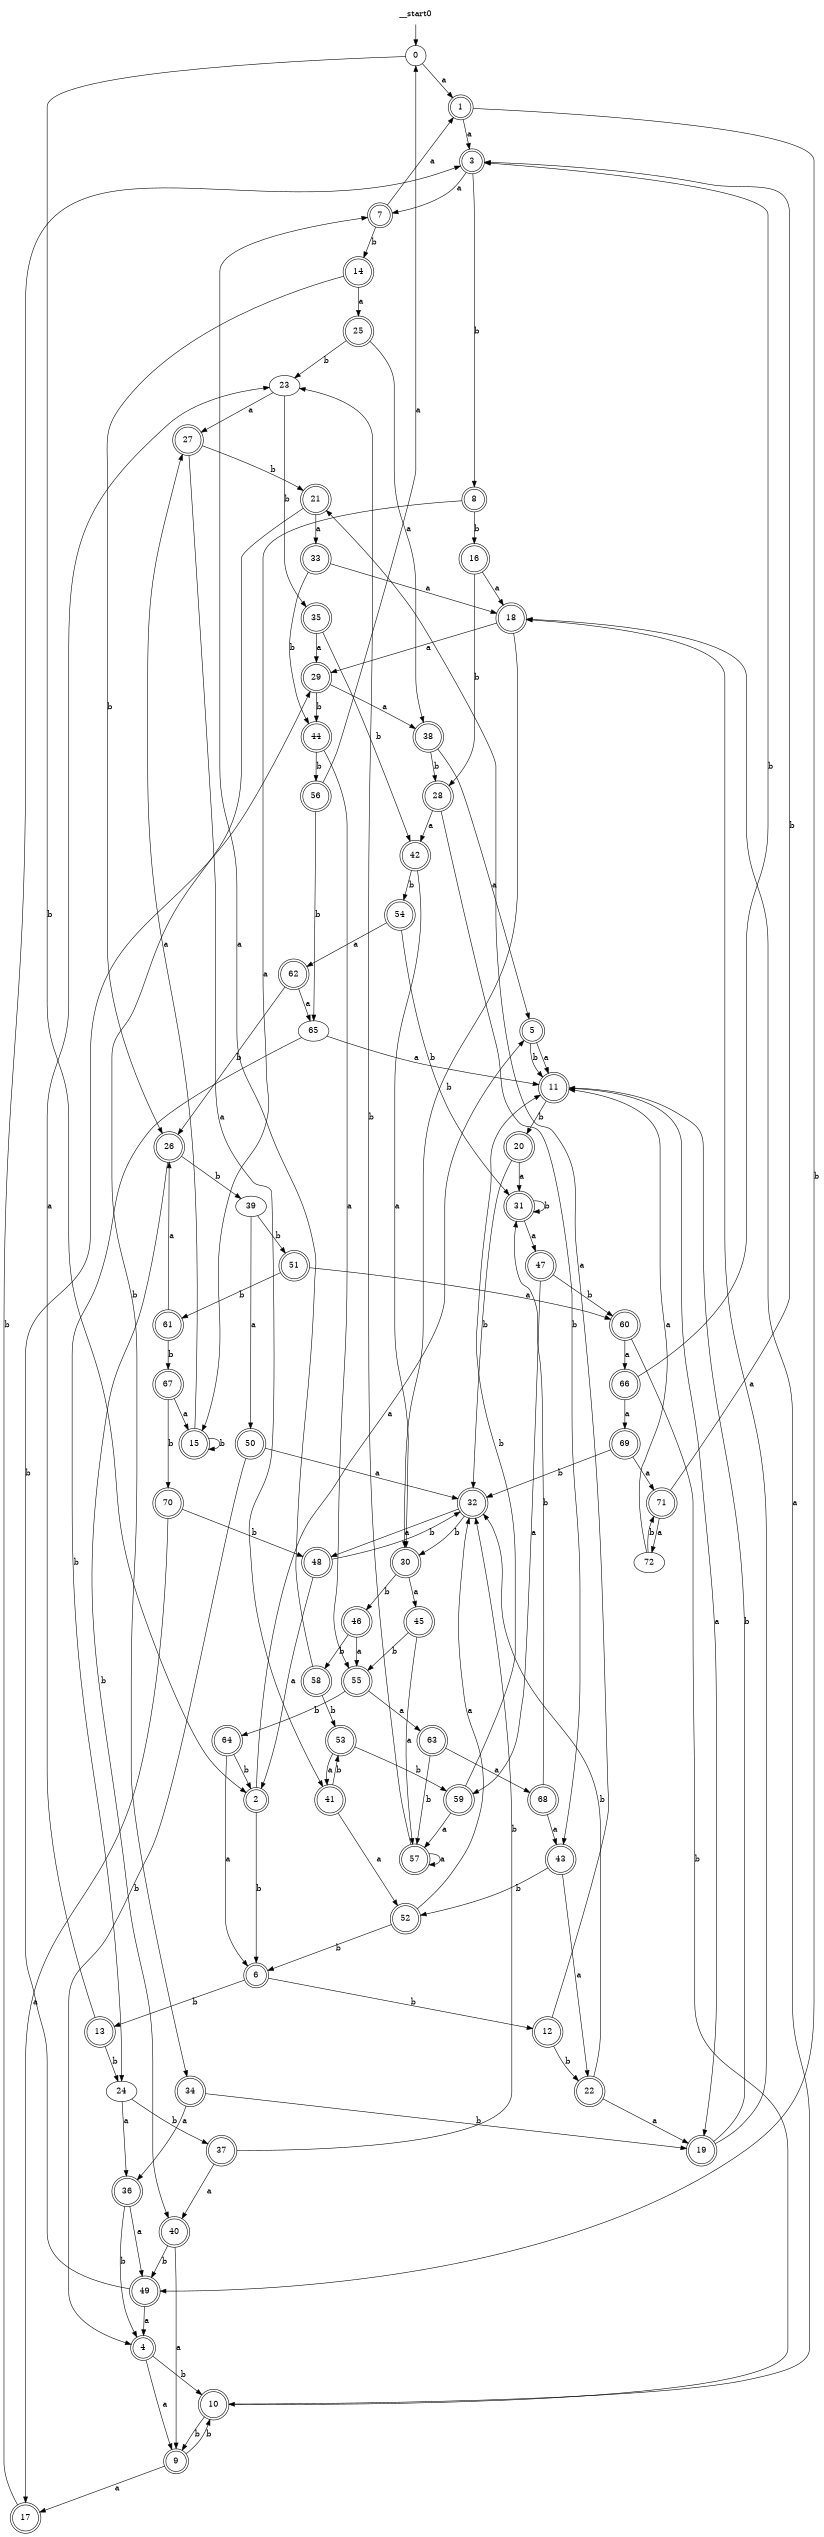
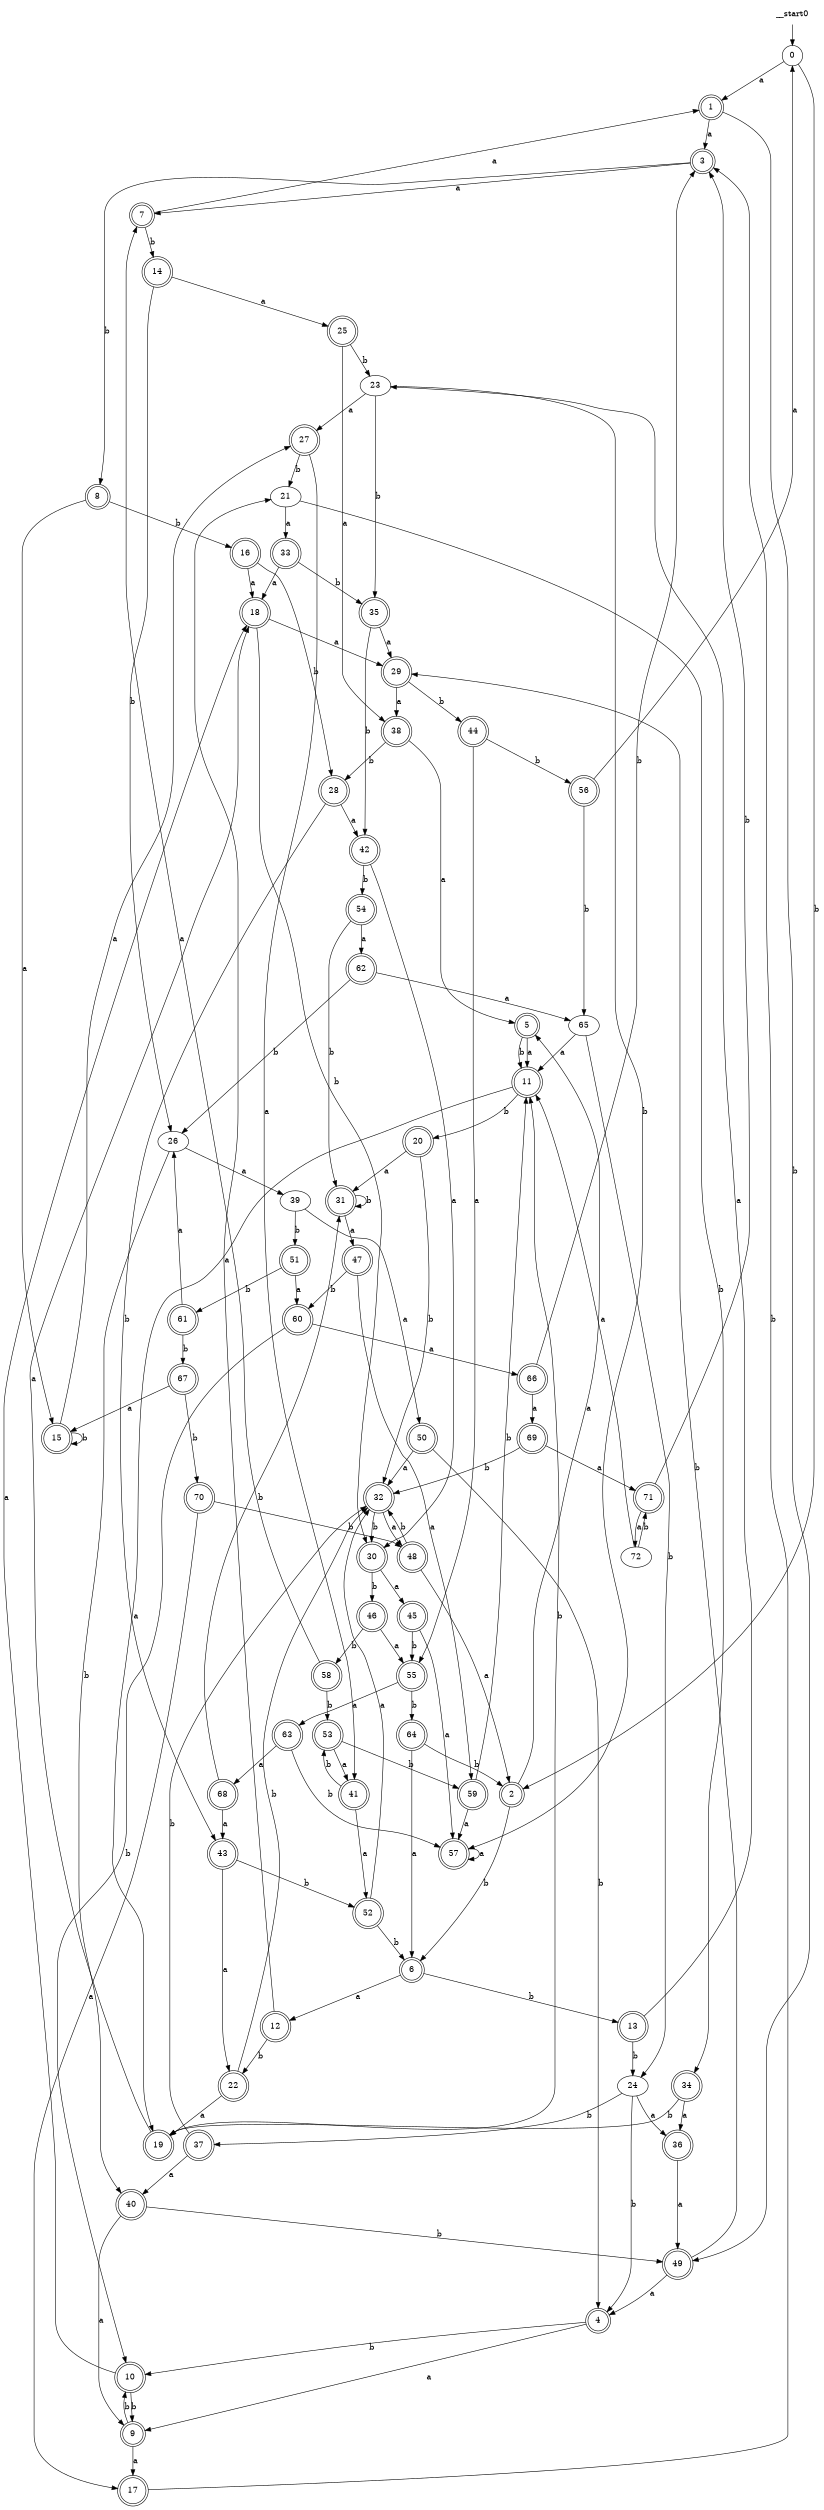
(316, 499) -> (286, 497)
(290, 645) -> (328, 582)
(369, 1098) -> (632, 1063)
(169, 1147) -> (173, 1142)
(218, 1177) -> (244, 1171)
(414, 2002) -> (358, 1997)
(120, 2270) -> (631, 2205)
